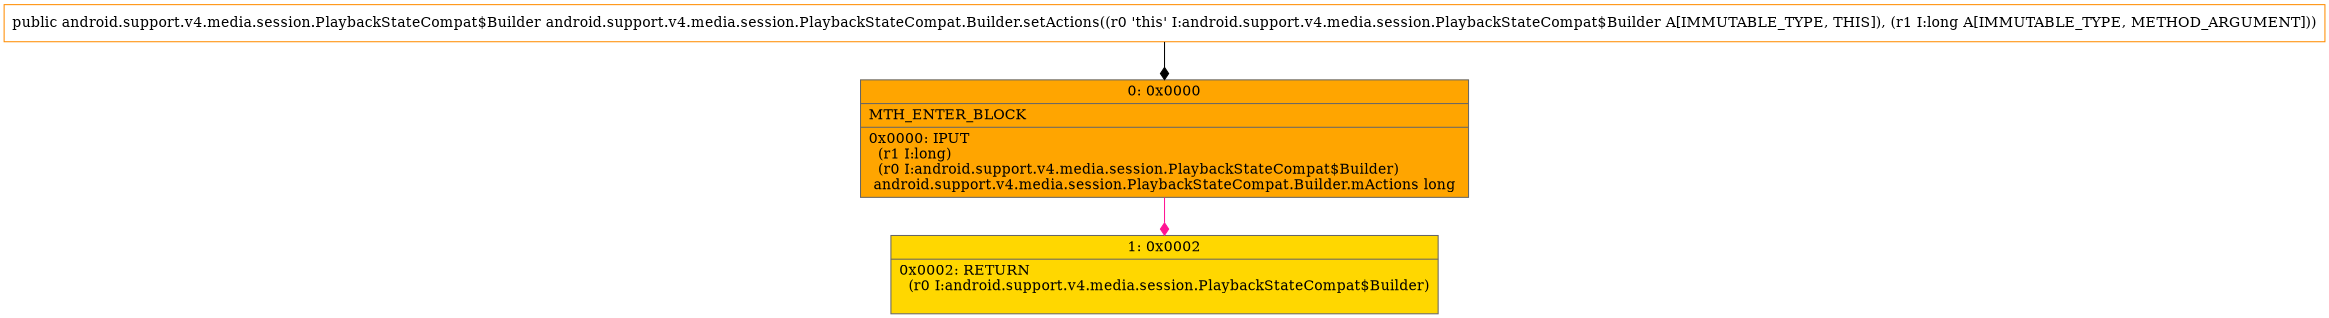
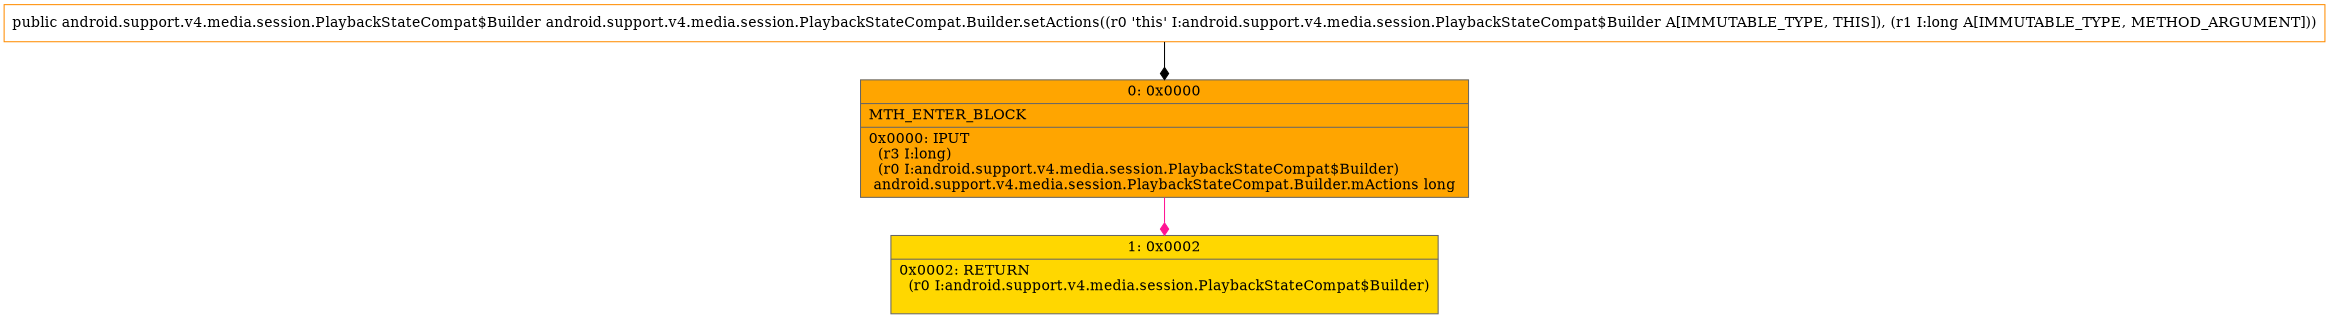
(910, 154) -> (910, 154)
